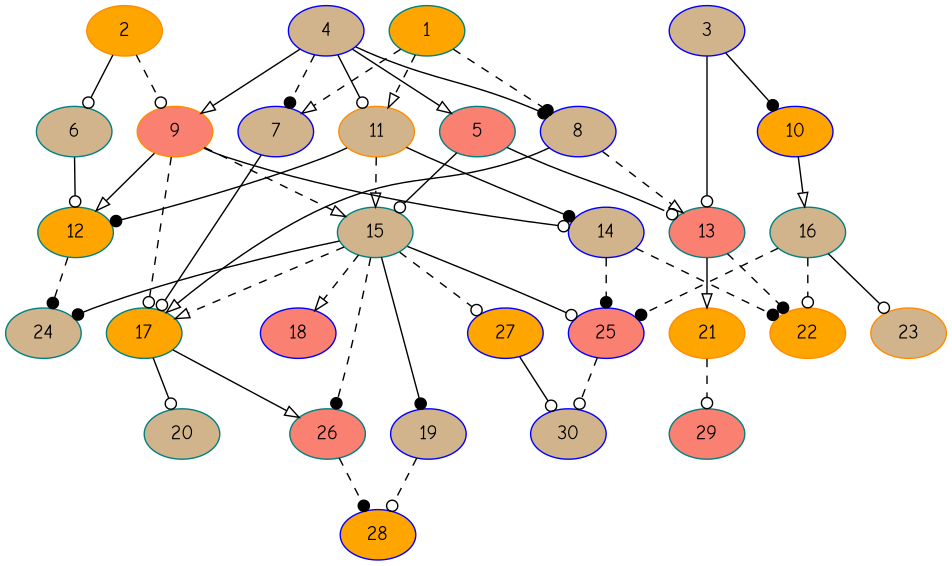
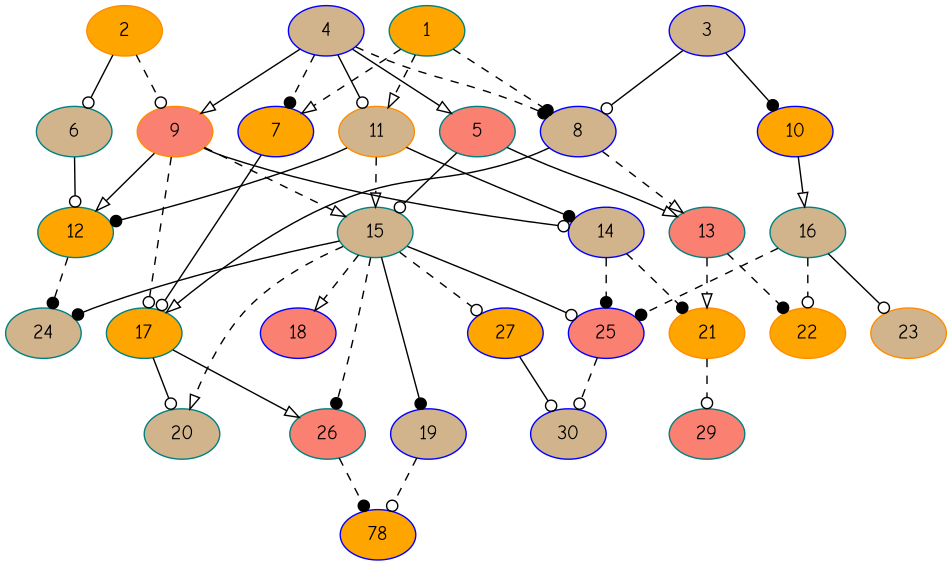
(447, 80) -> (447, 80)
(707, 126) -> (647, 78)
(276, 132) -> (276, 132)
(585, 180) -> (585, 180)
(707, 273) -> (707, 273)
(695, 277) -> (652, 279)
(266, 280) -> (252, 304)
(378, 535) -> (378, 535)
